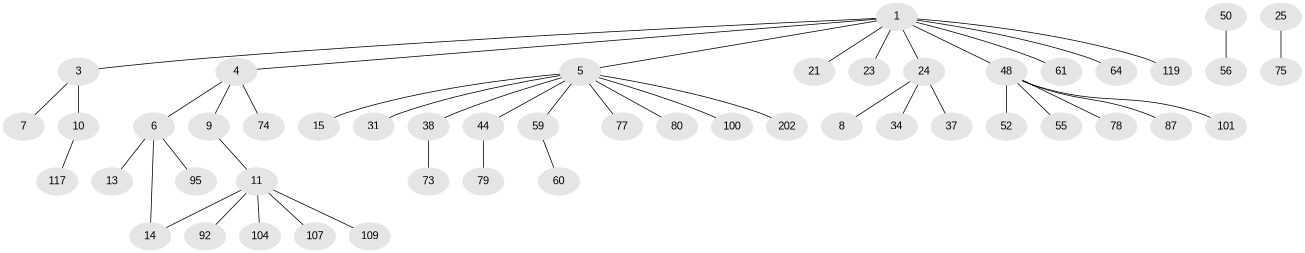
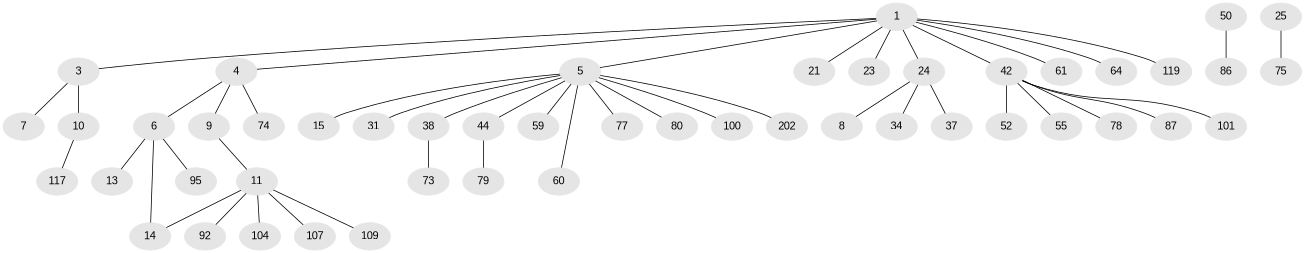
(1006, 72) -> (1006, 72)
(1226, 72) -> (1226, 72)
(549, 154) -> (570, 127)
